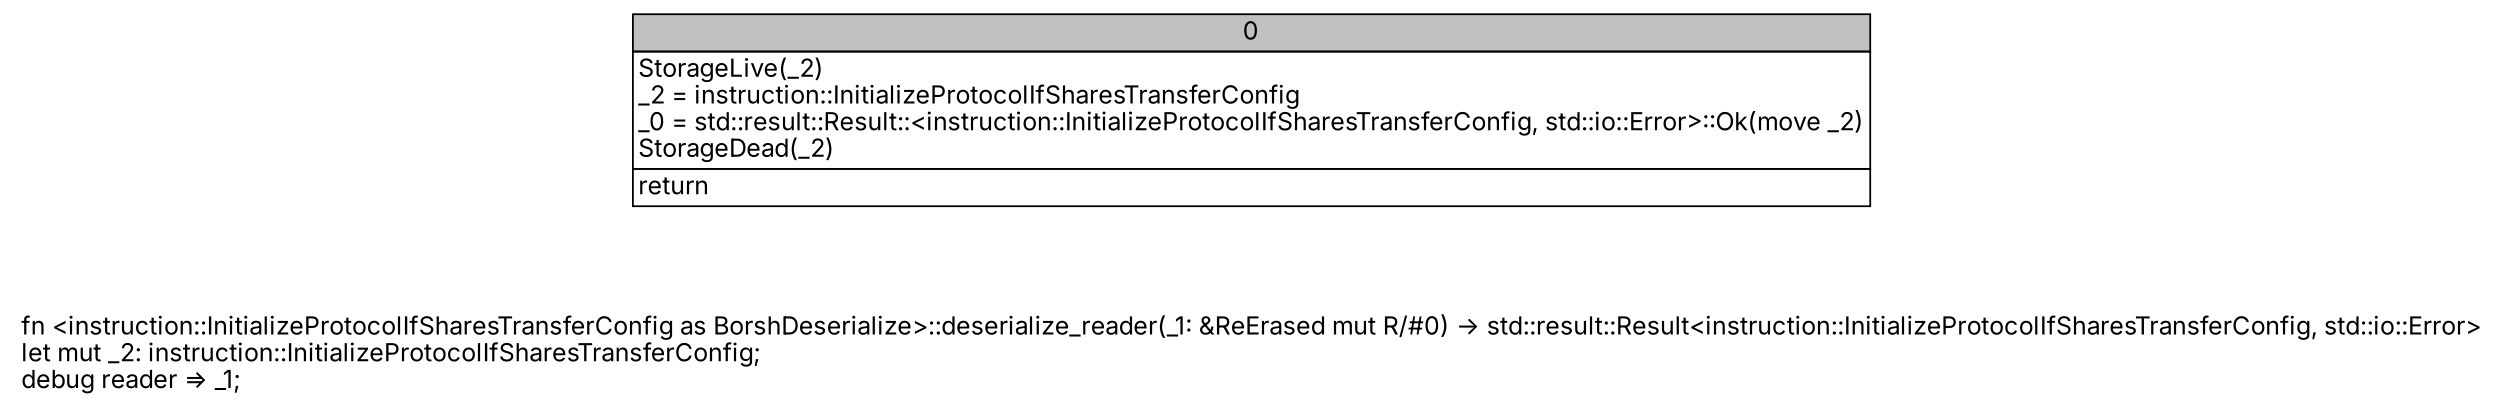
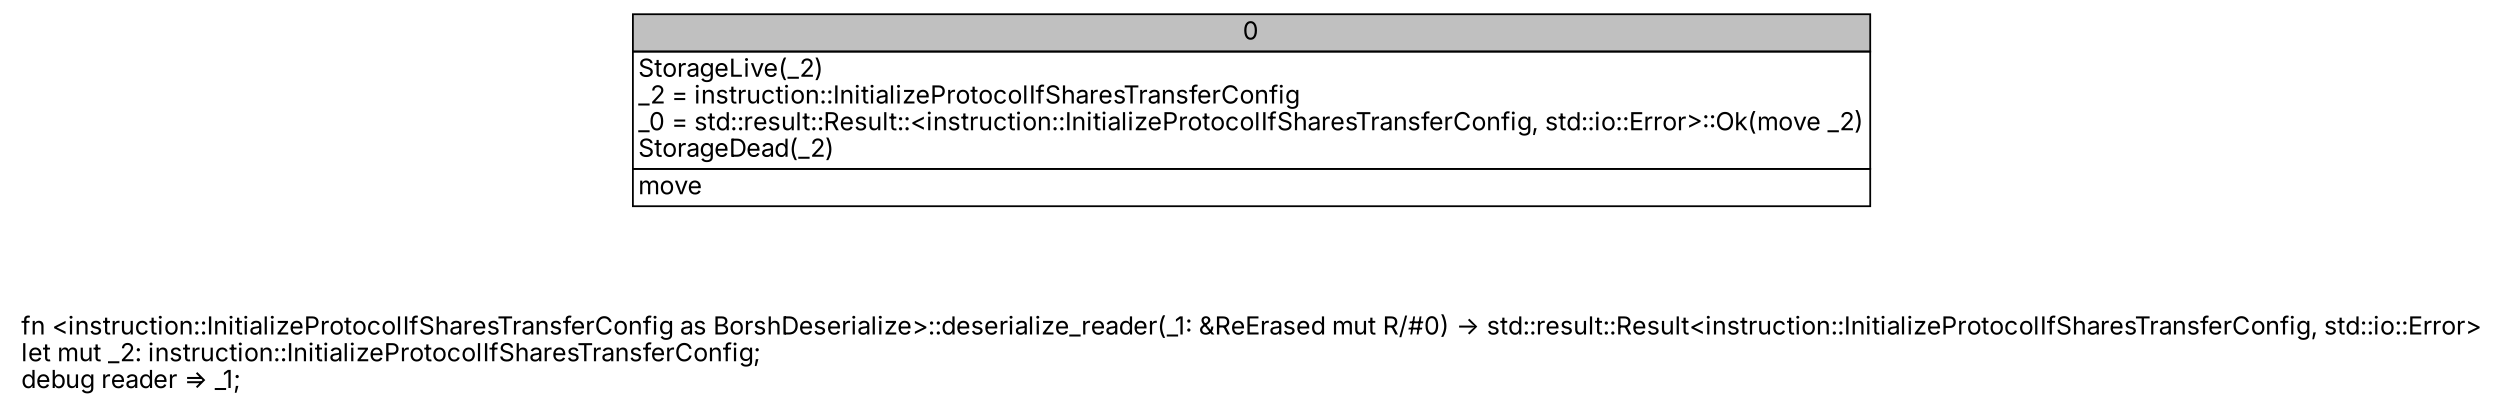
(674, 187) -> (671, 187)
